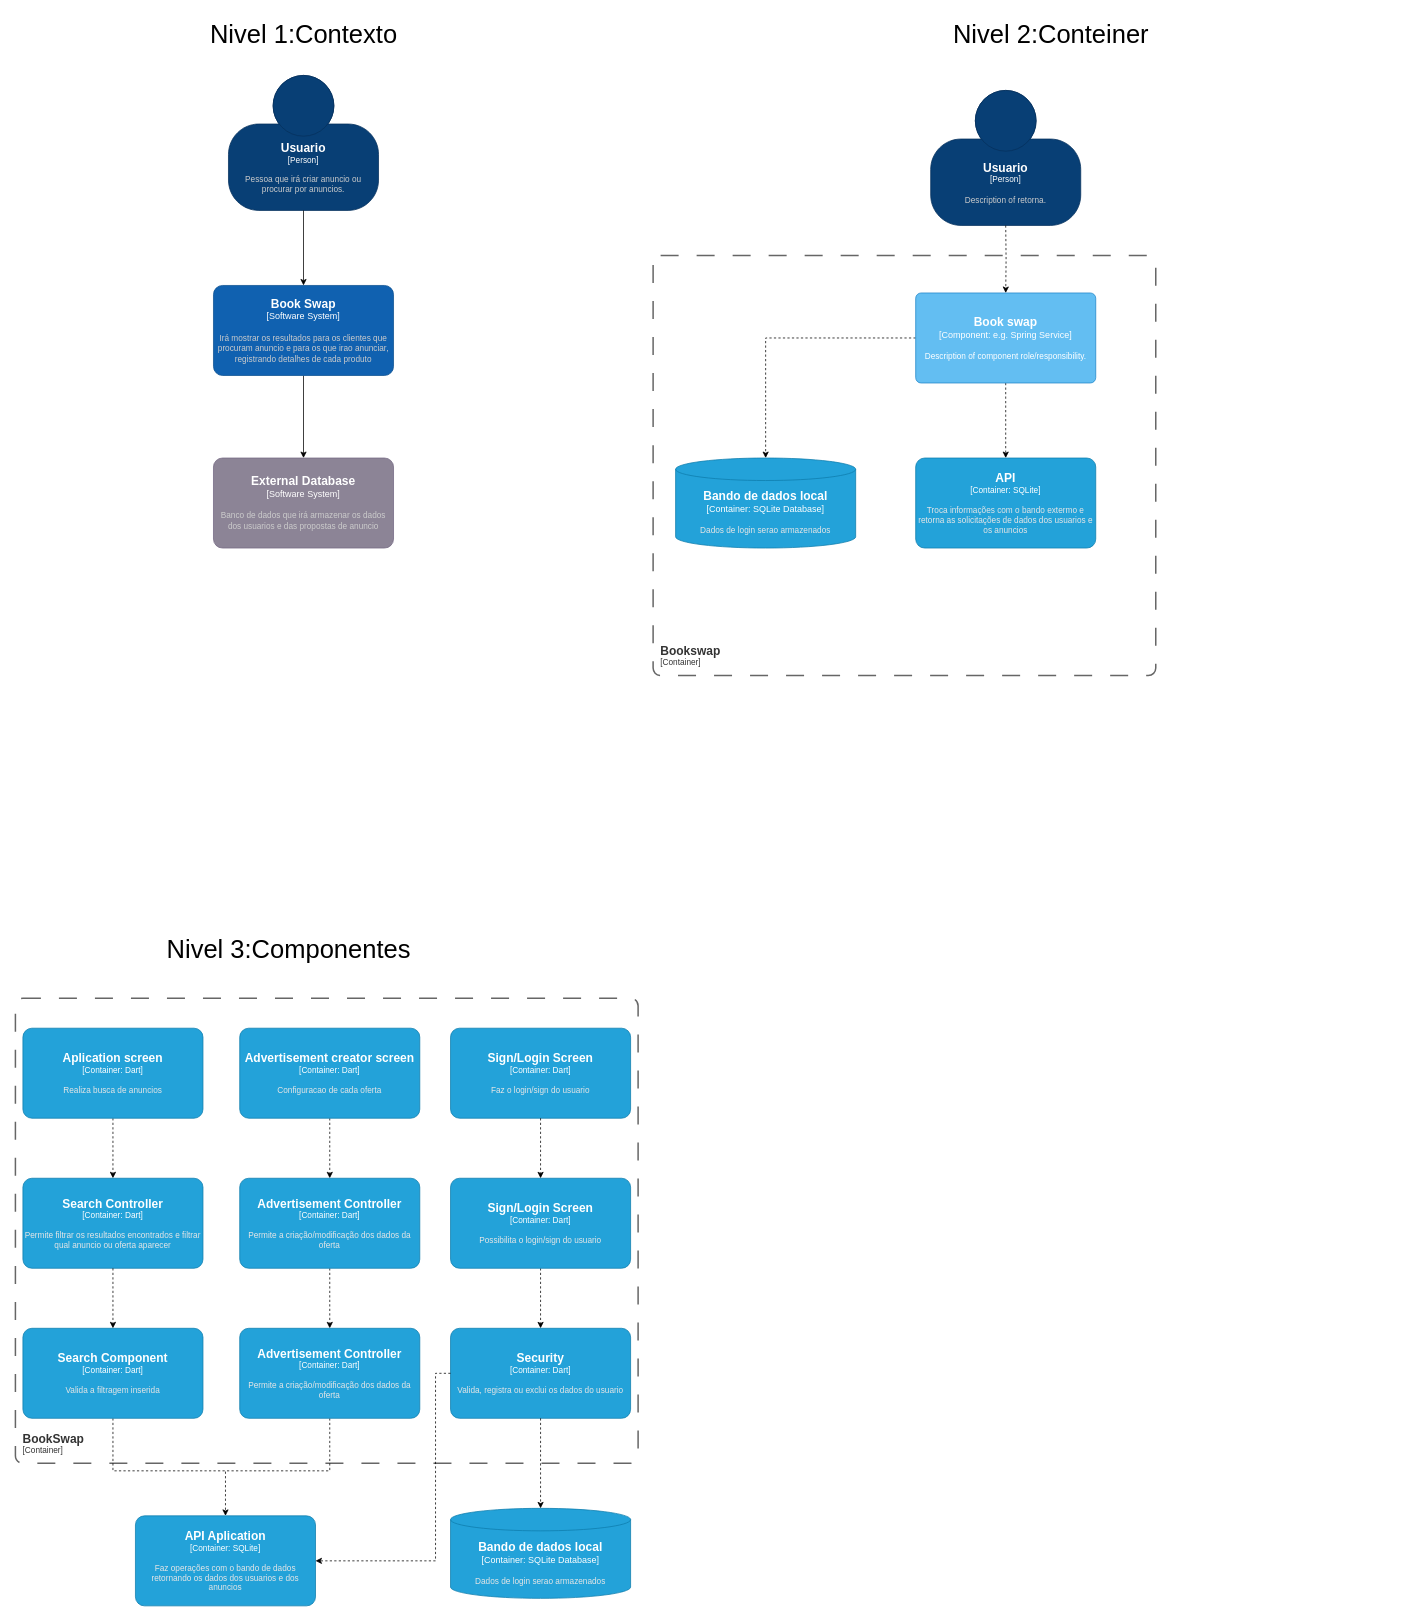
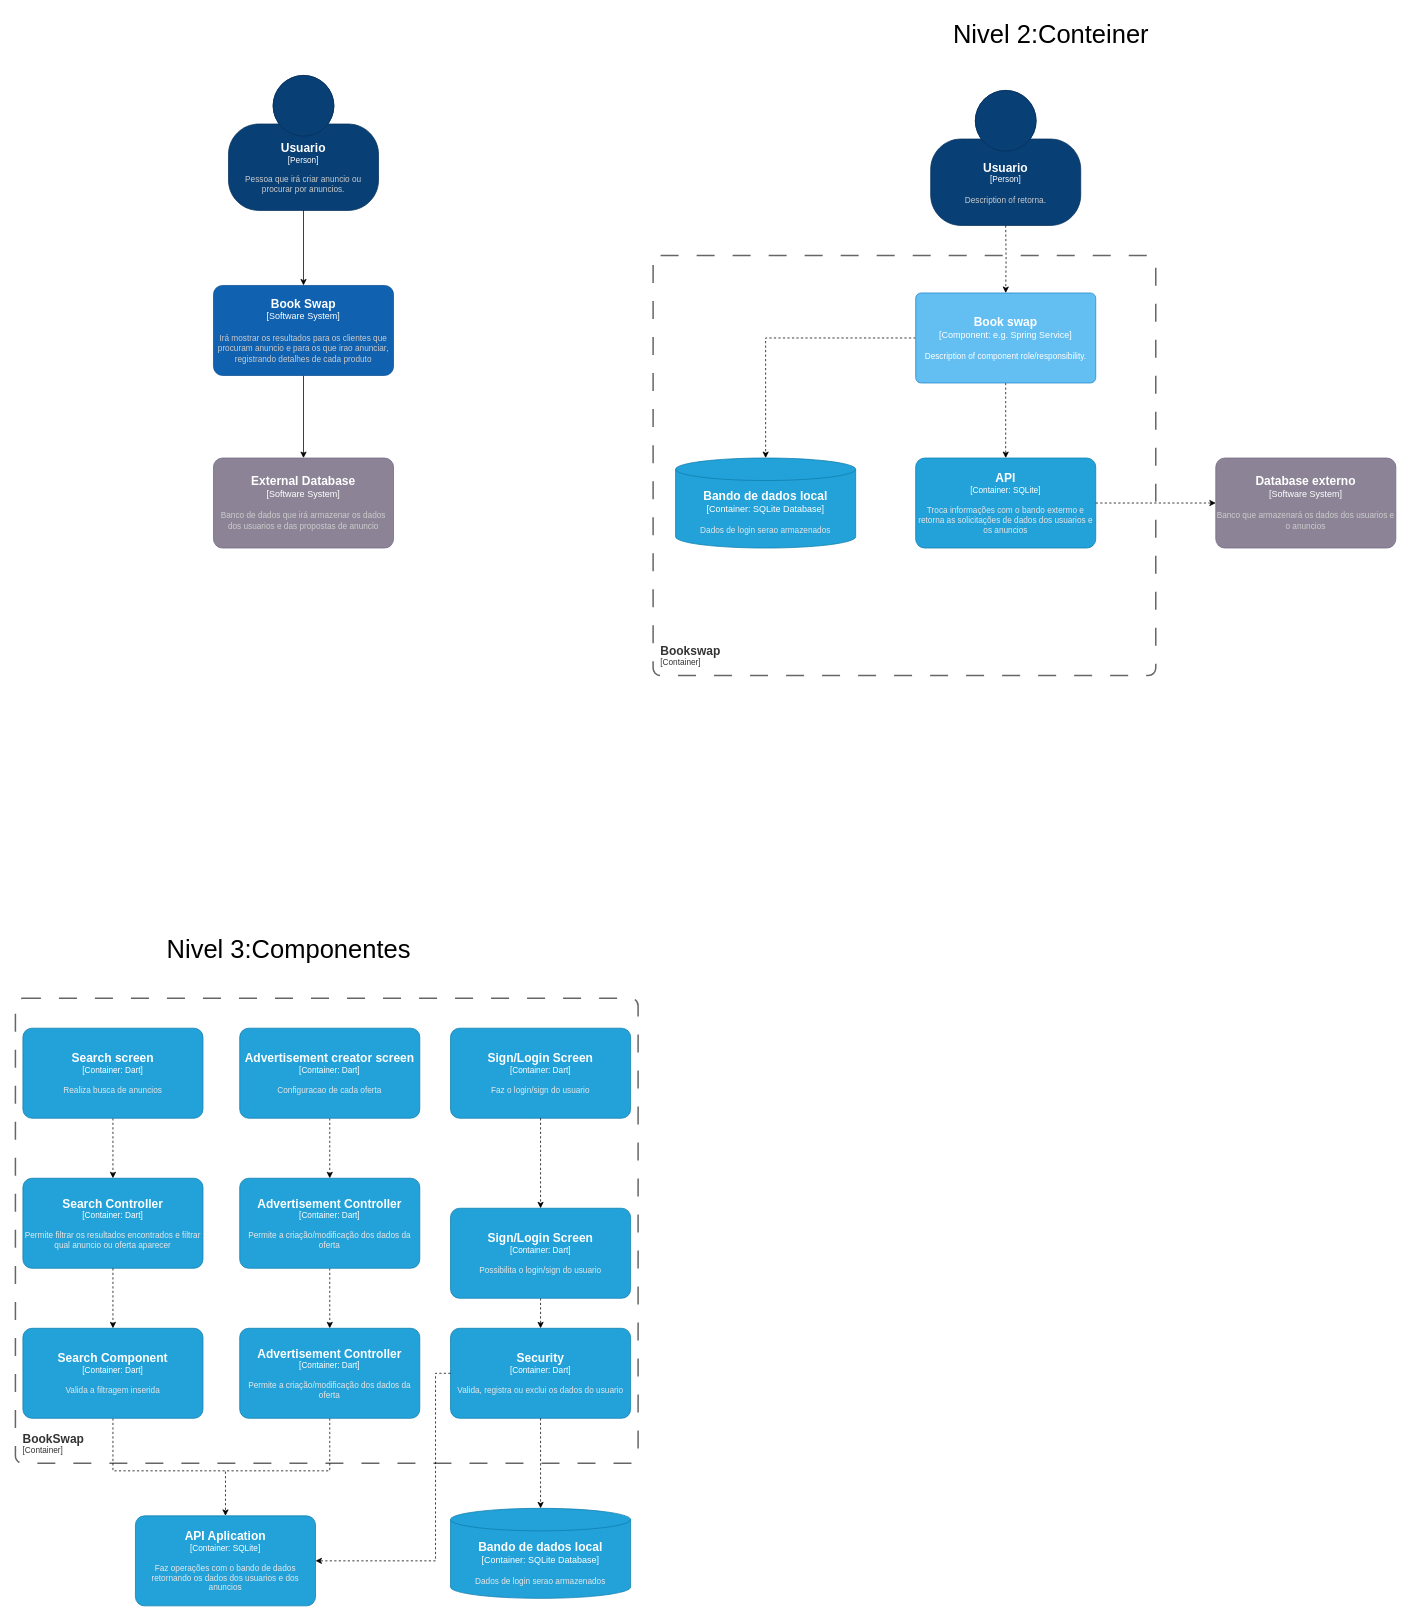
(303, 34) -> none
none -> (1209, 503)
none -> (1305, 503)
(113, 1073) -> (113, 1073)
(540, 1223) -> (540, 1253)
